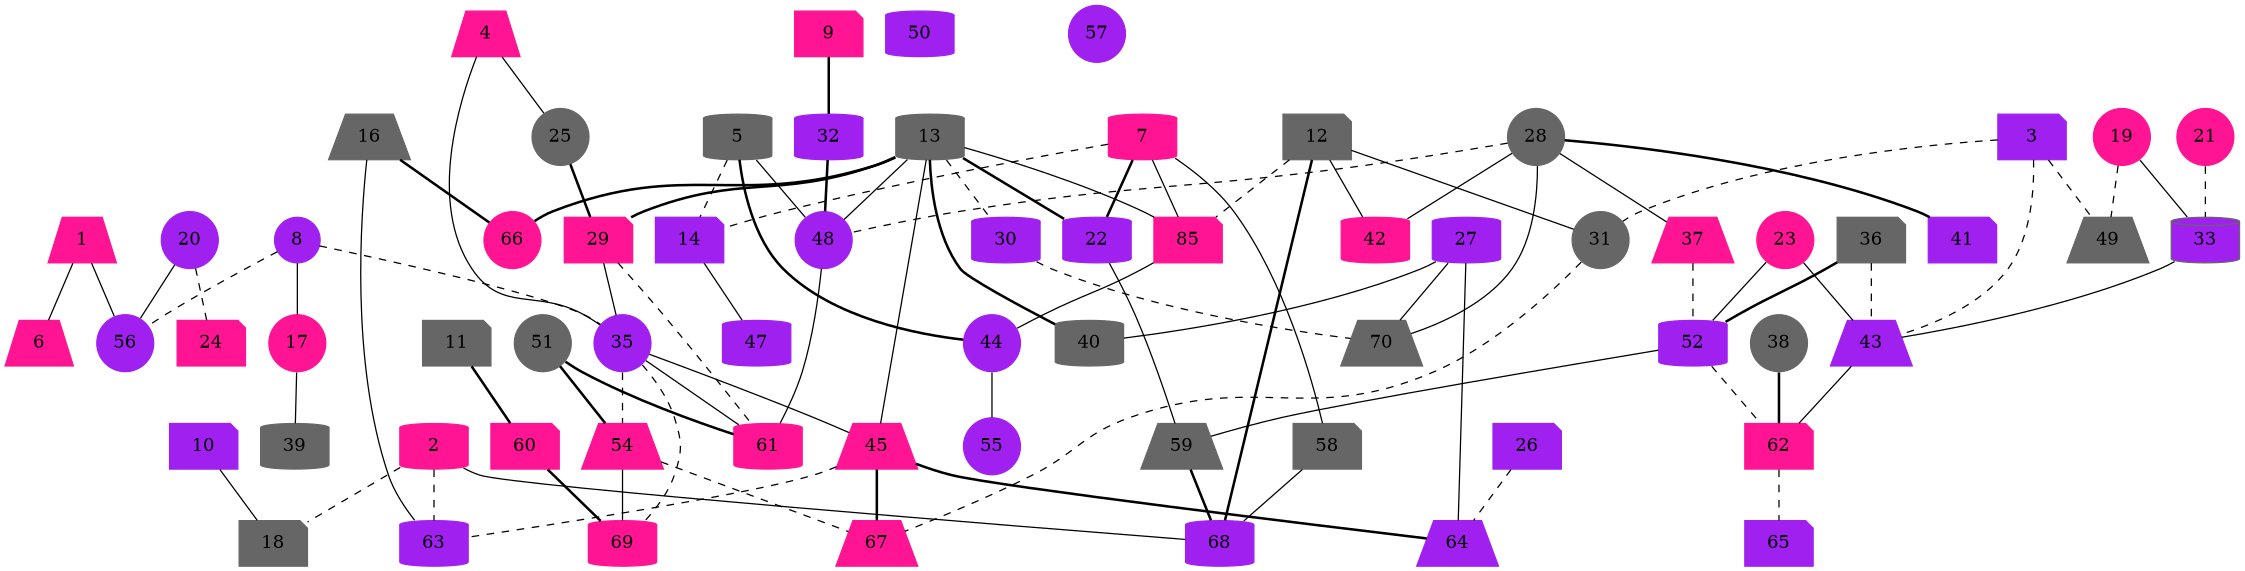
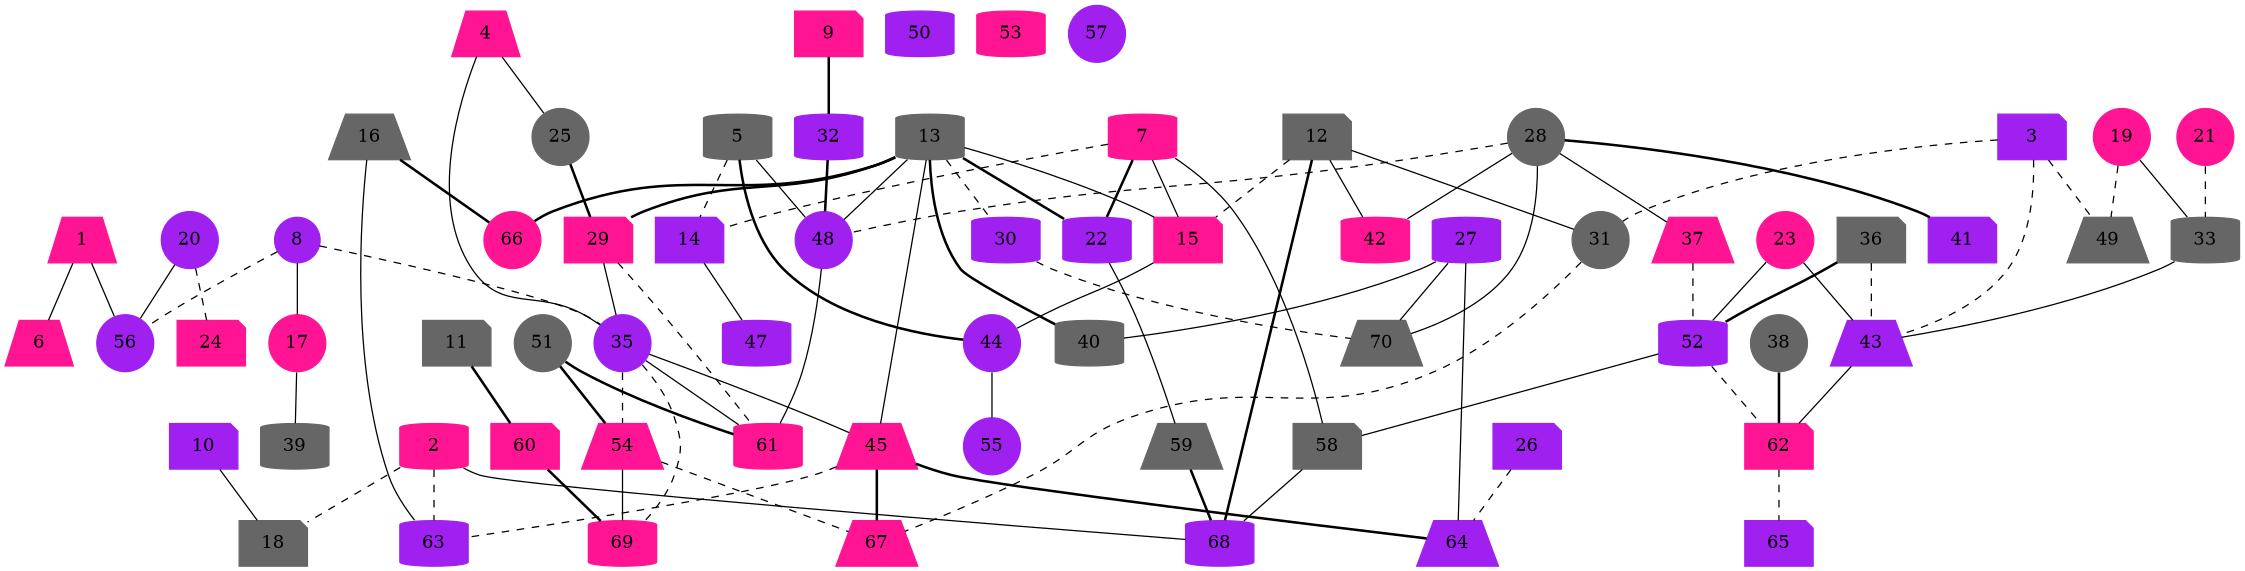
none -> (1011, 34)
(1188, 240) -> (1188, 240)
(2205, 240) -> (2205, 240)
(1434, 389) -> (1510, 395)
